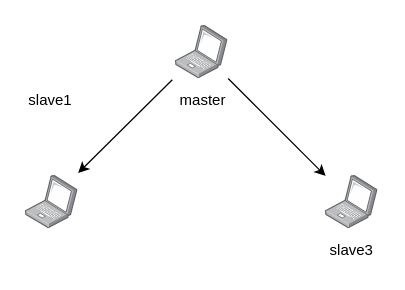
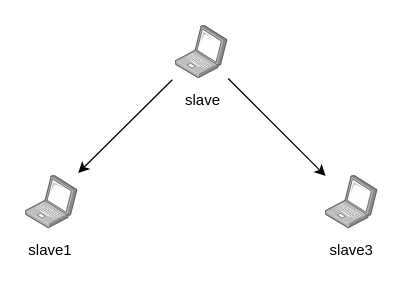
(51, 101) -> (51, 251)
(203, 101) -> (203, 101)
